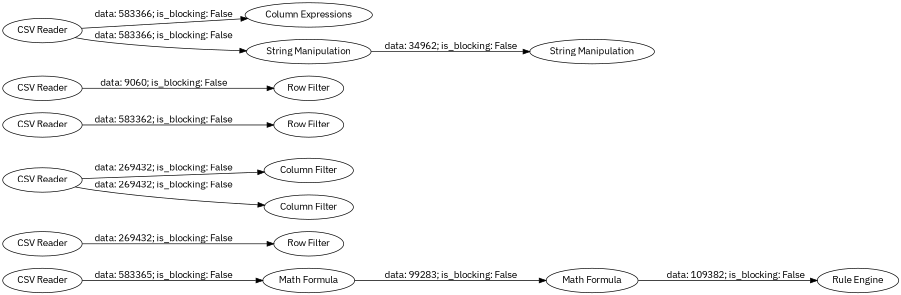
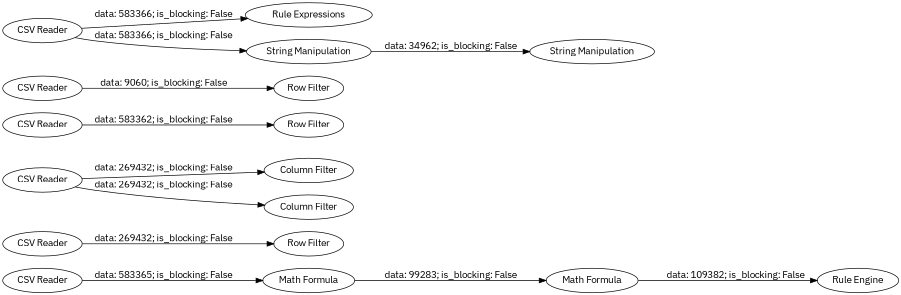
(309, 15) -> (309, 15)
